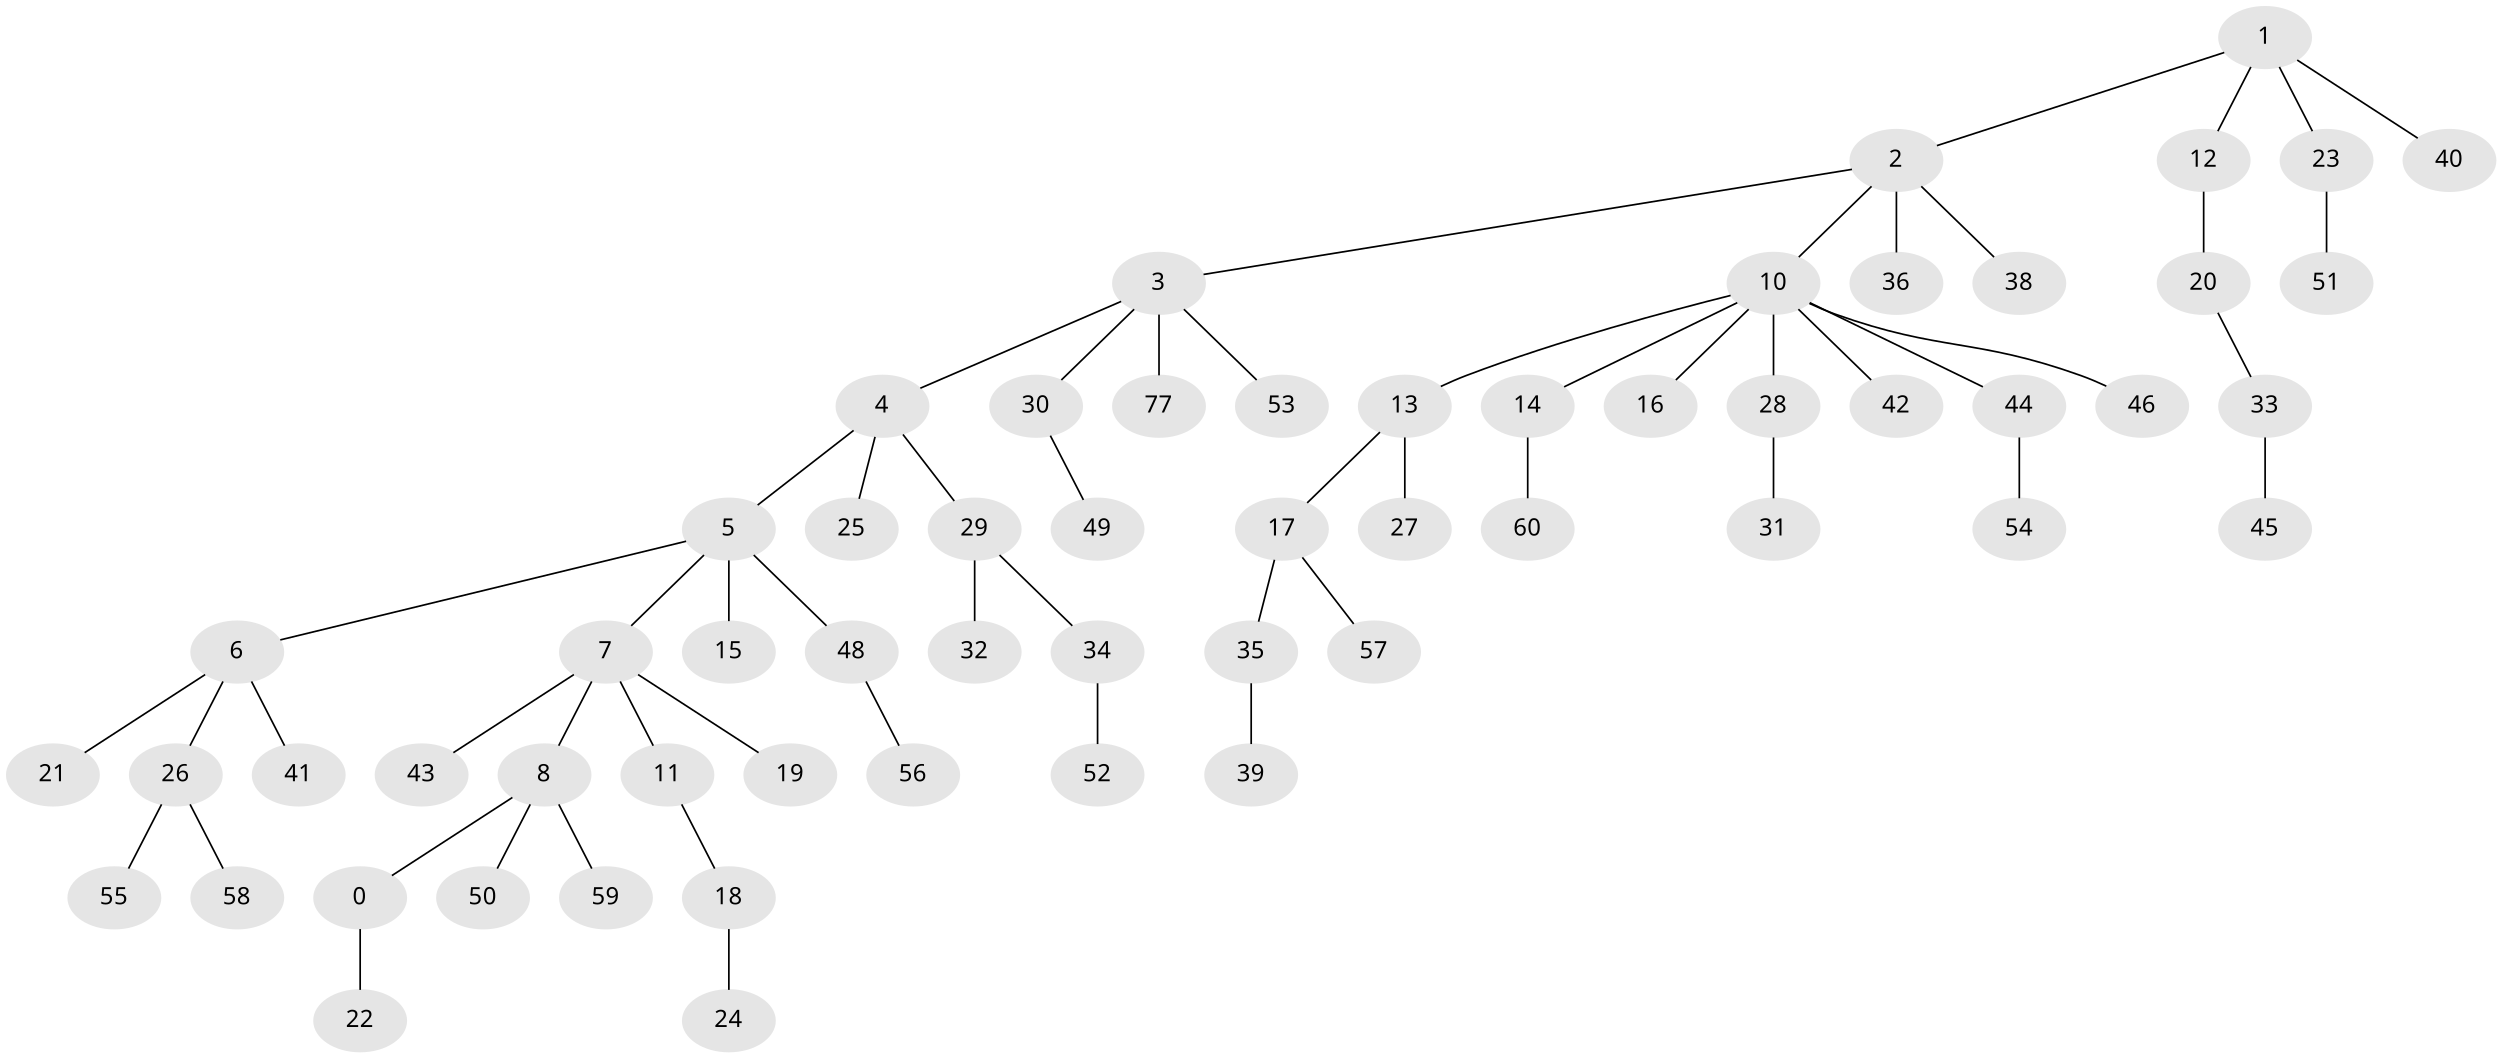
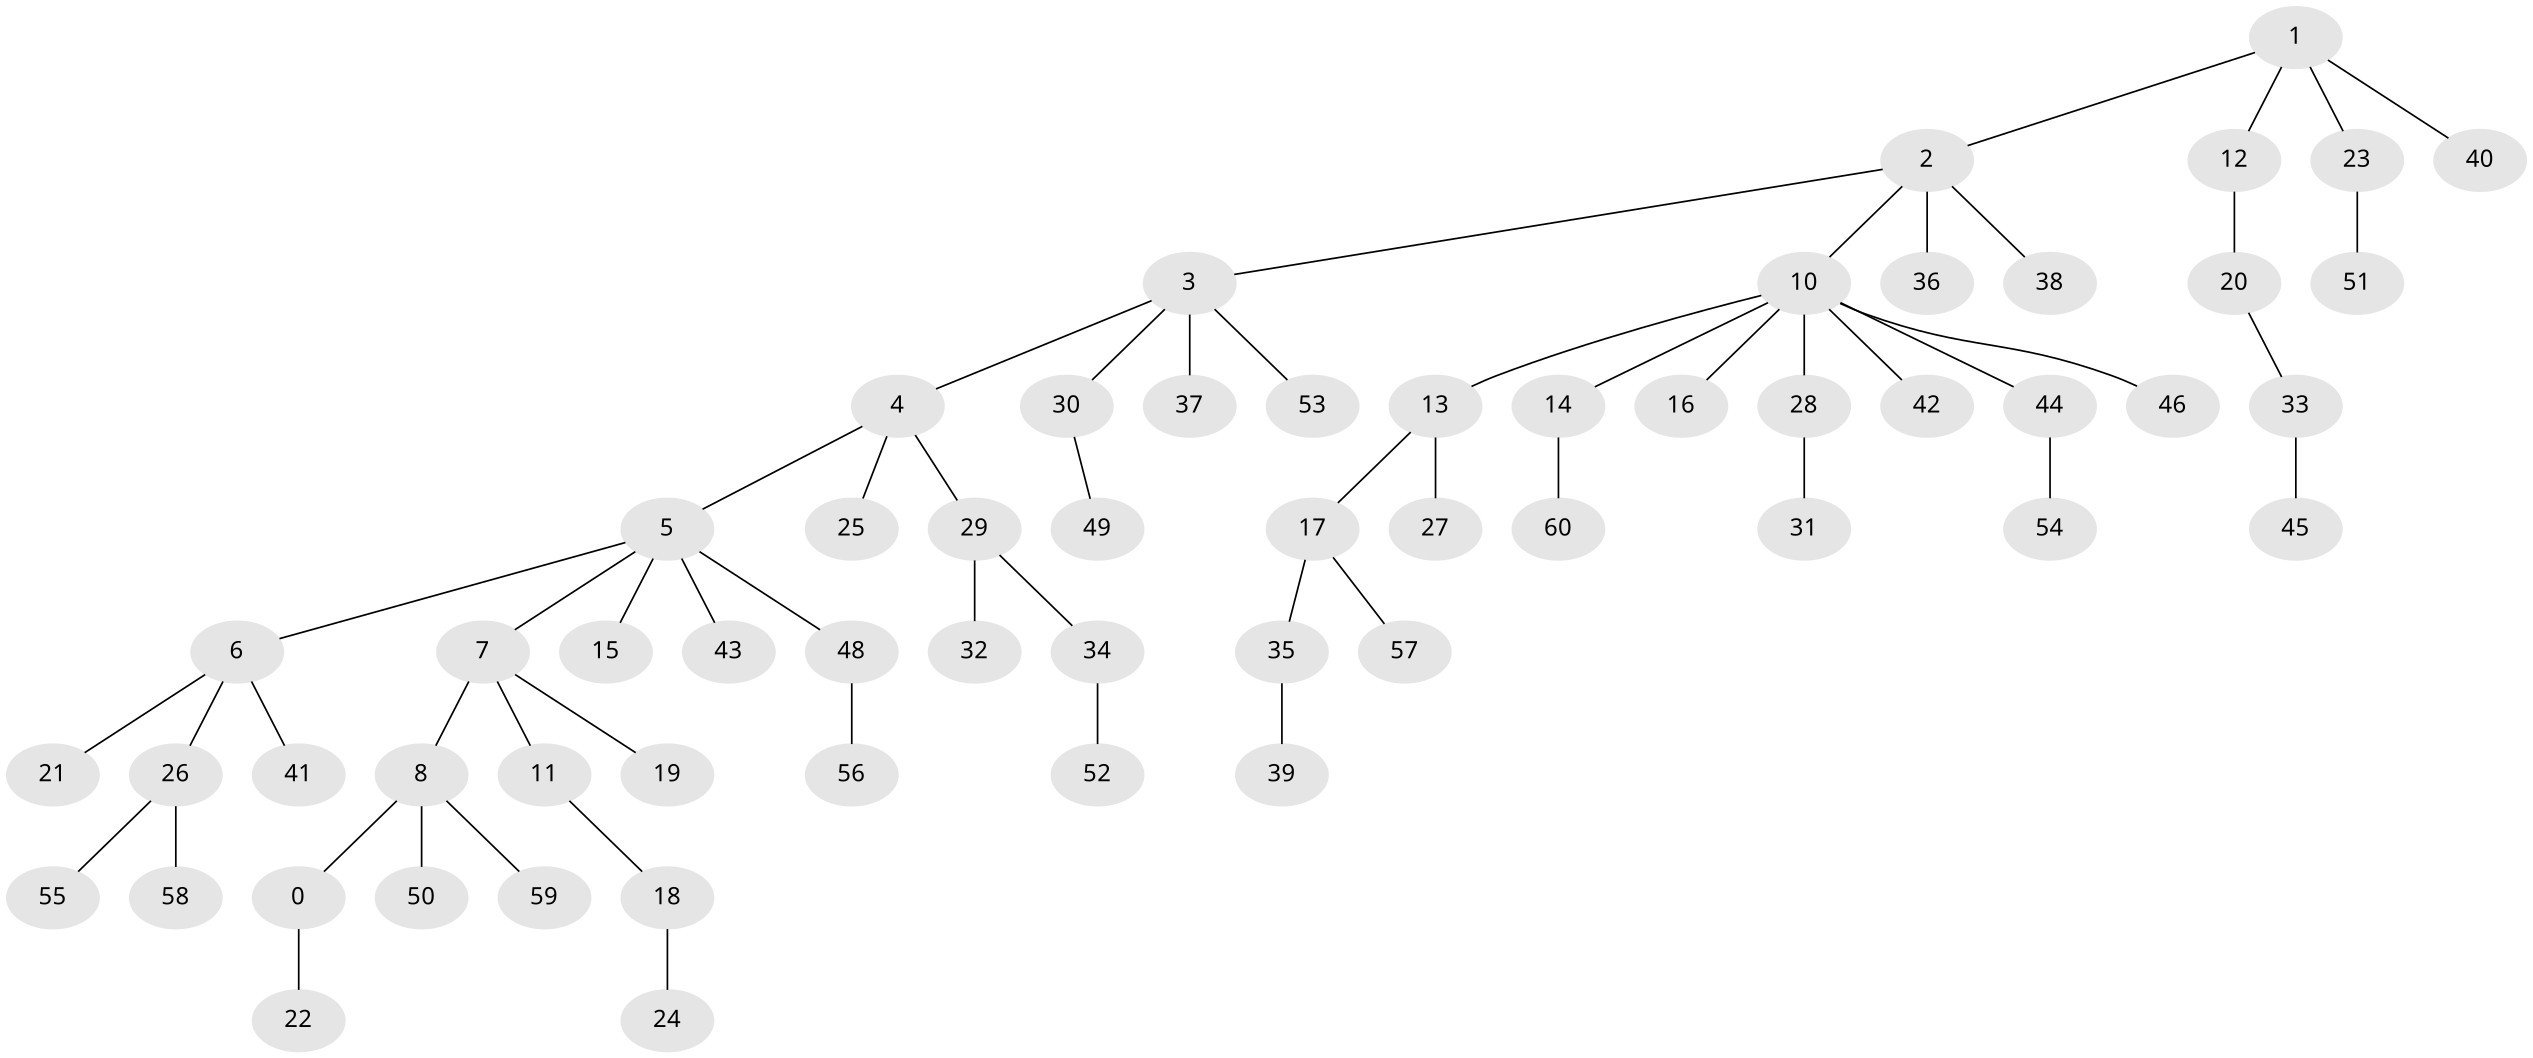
(1159, 406) -> (1190, 406)
(514, 714) -> (698, 591)
